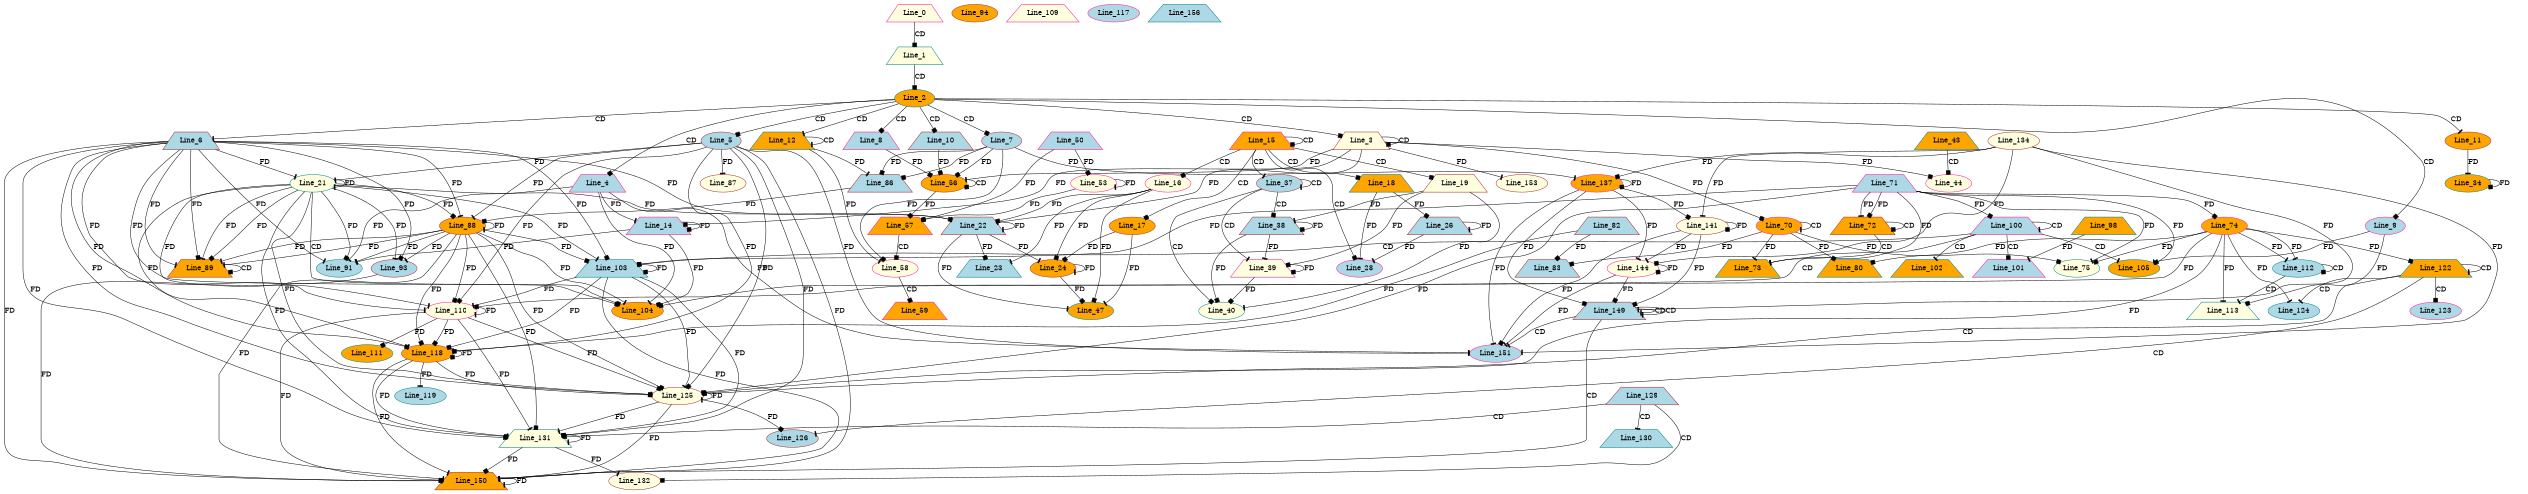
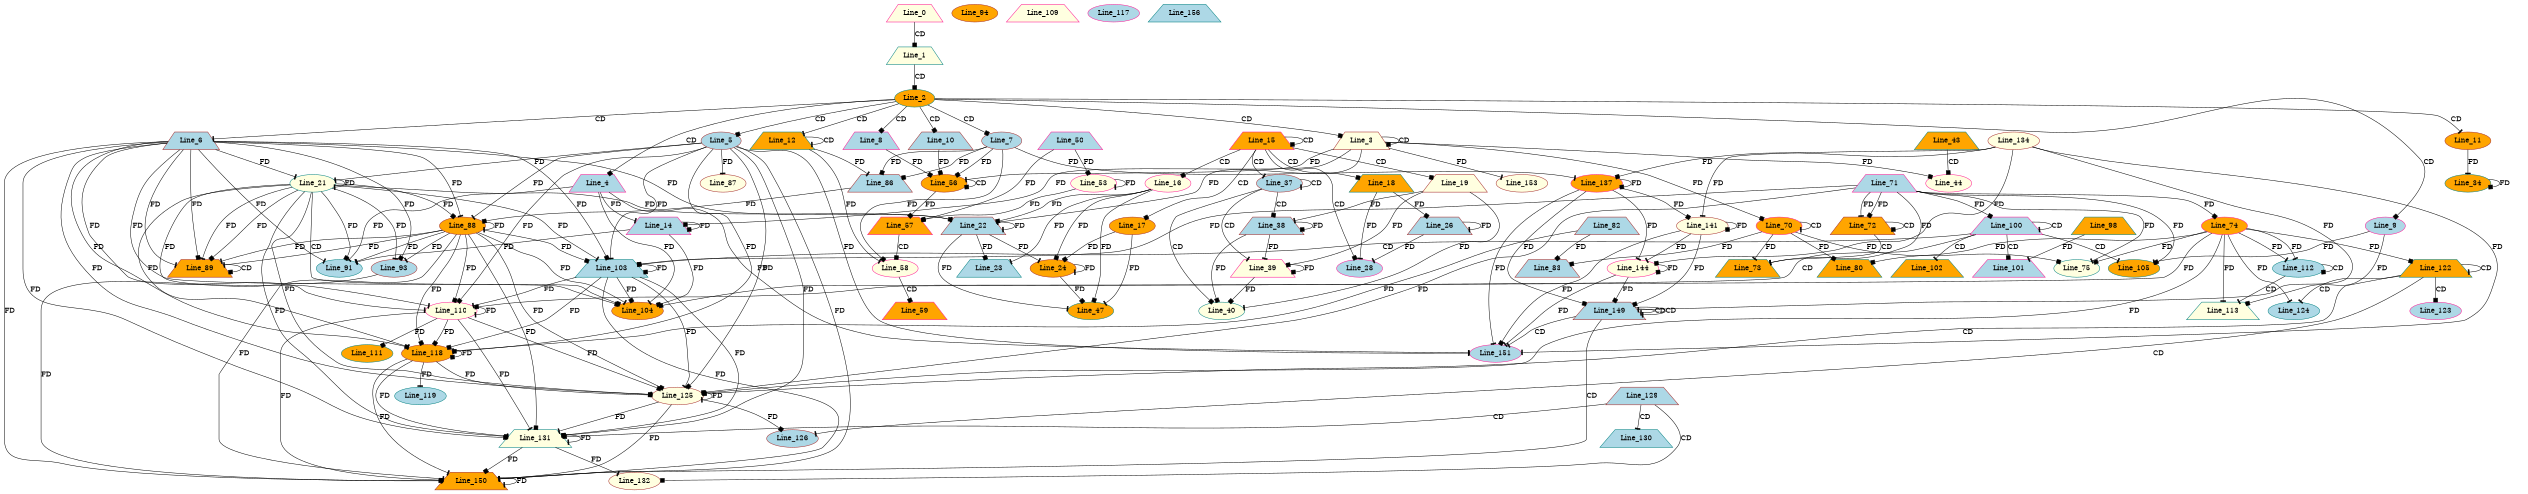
none -> (652, 197)
none -> (623, 288)
